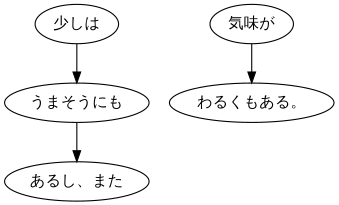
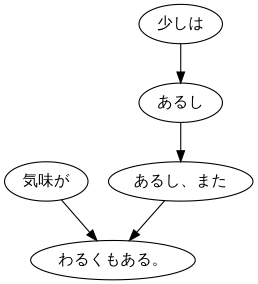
(77, 103) -> (181, 103)
none -> (151, 216)
